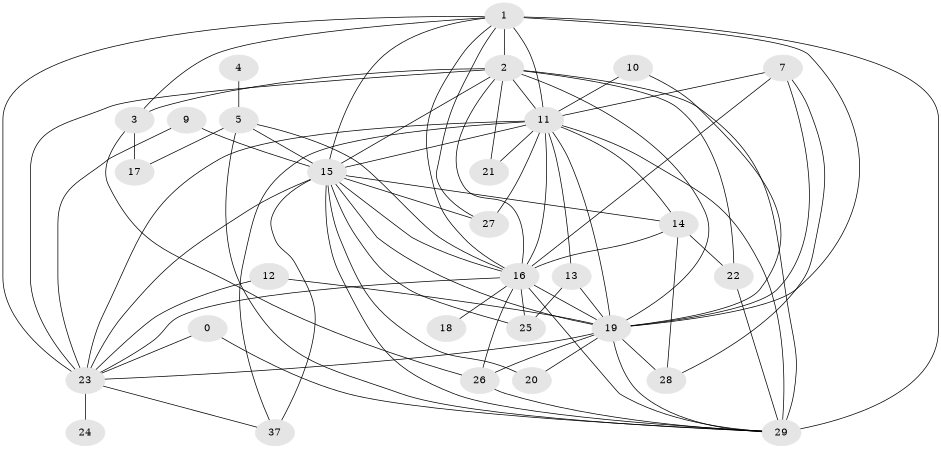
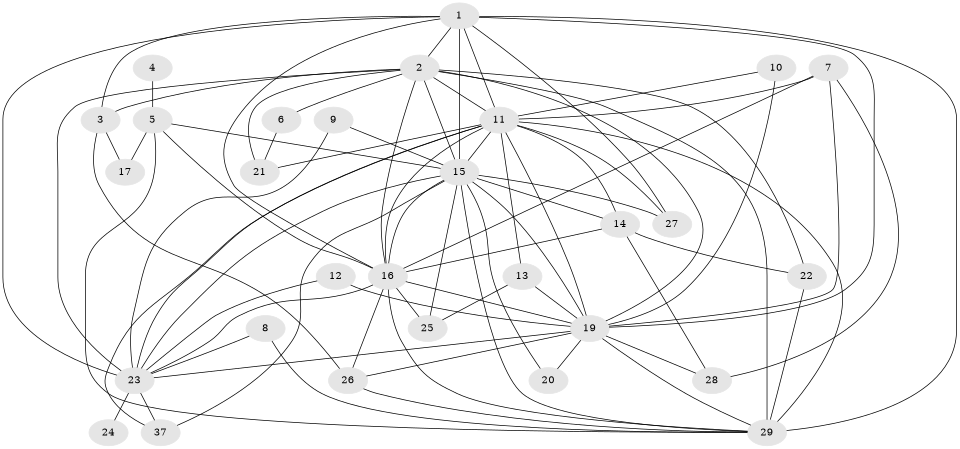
none -> (281, 120)
(208, 329) -> (266, 329)
(446, 329) -> none
